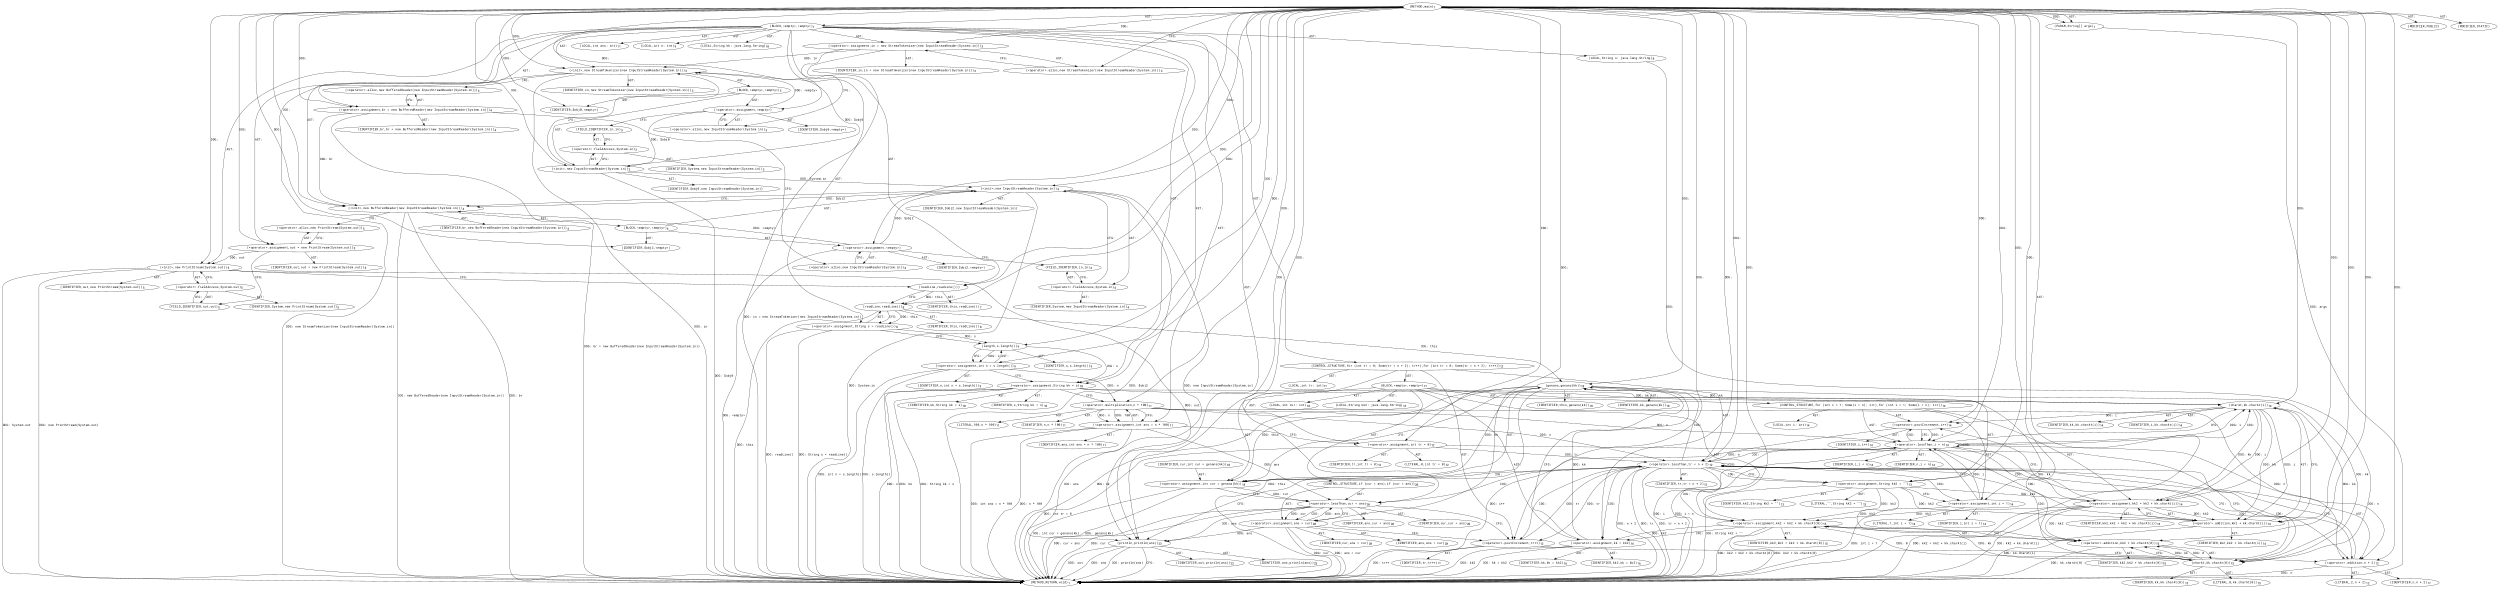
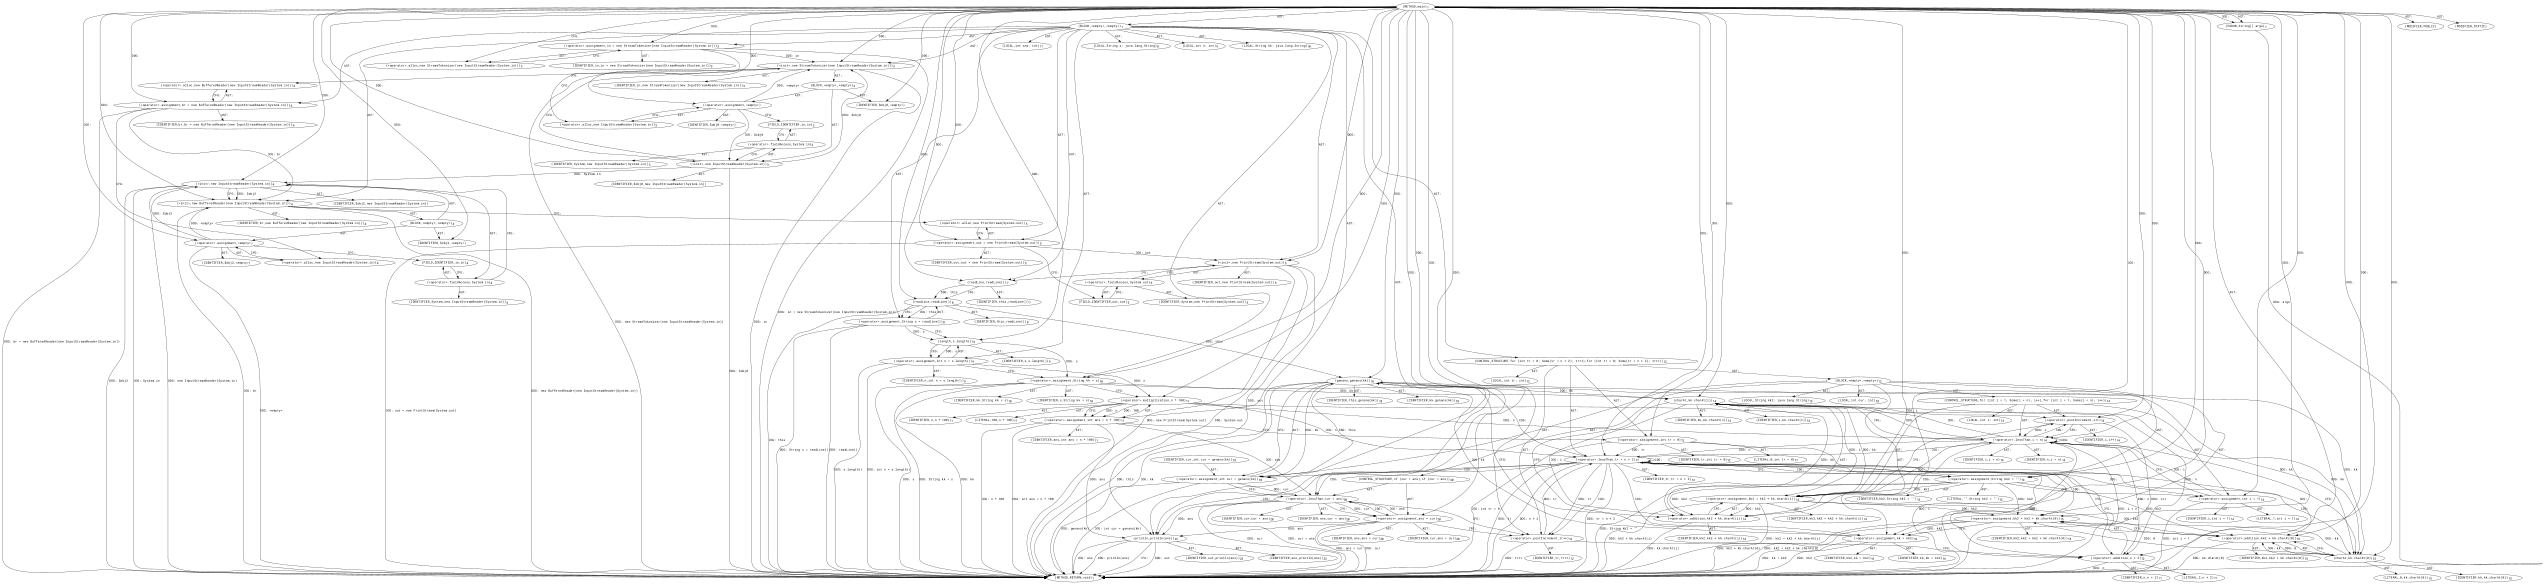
(1974, 389) -> (2391, 38)
none -> (386, 481)
